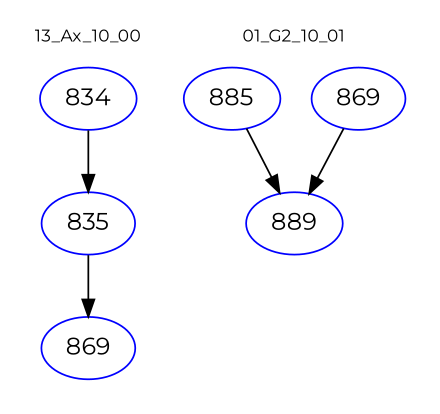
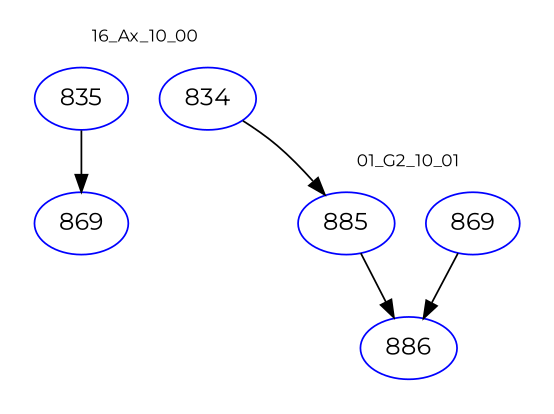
(88, 37) -> (145, 37)
(88, 153) -> (295, 163)
(294, 223) -> (409, 348)
